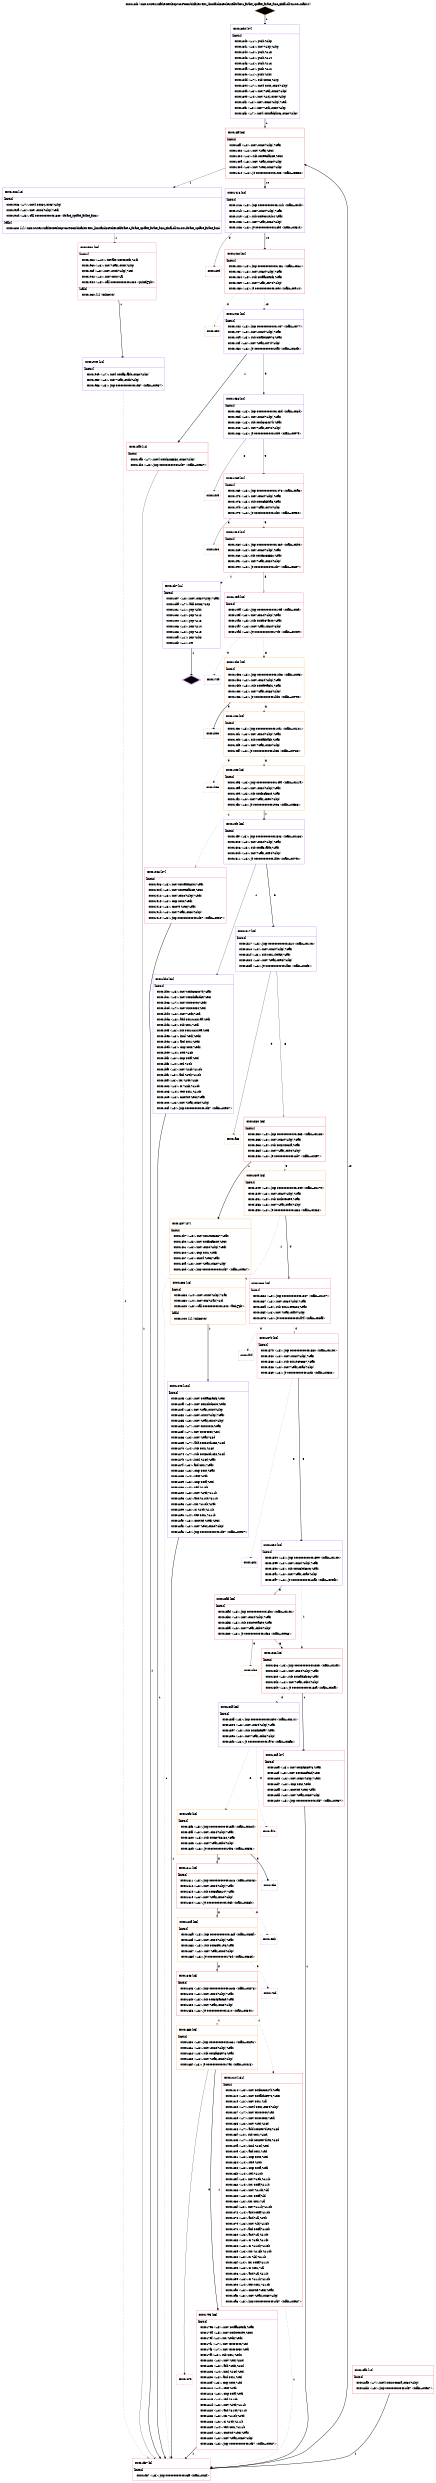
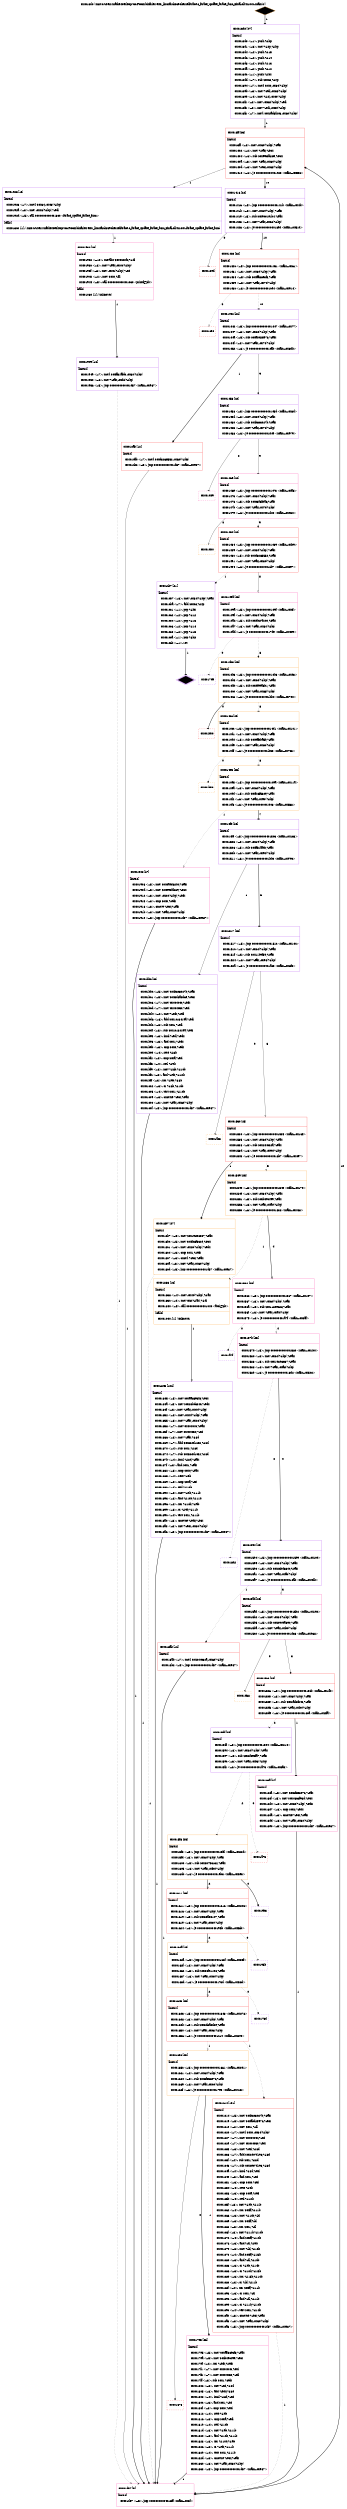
(264, 522) -> (258, 522)
(302, 1616) -> (225, 1611)
